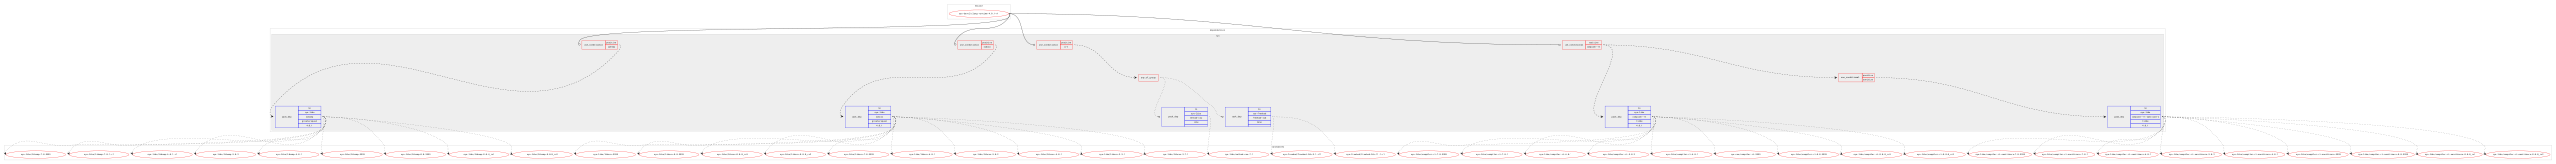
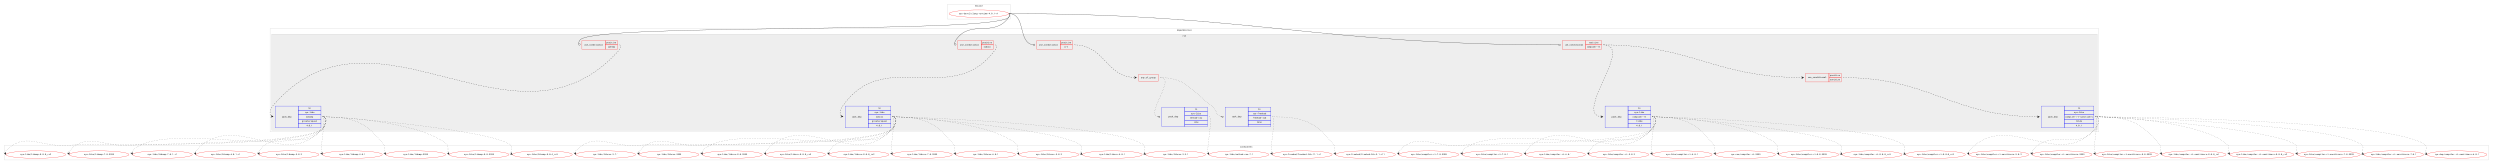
(2128, 155) -> (2457, 155)
(2255, 155) -> none
